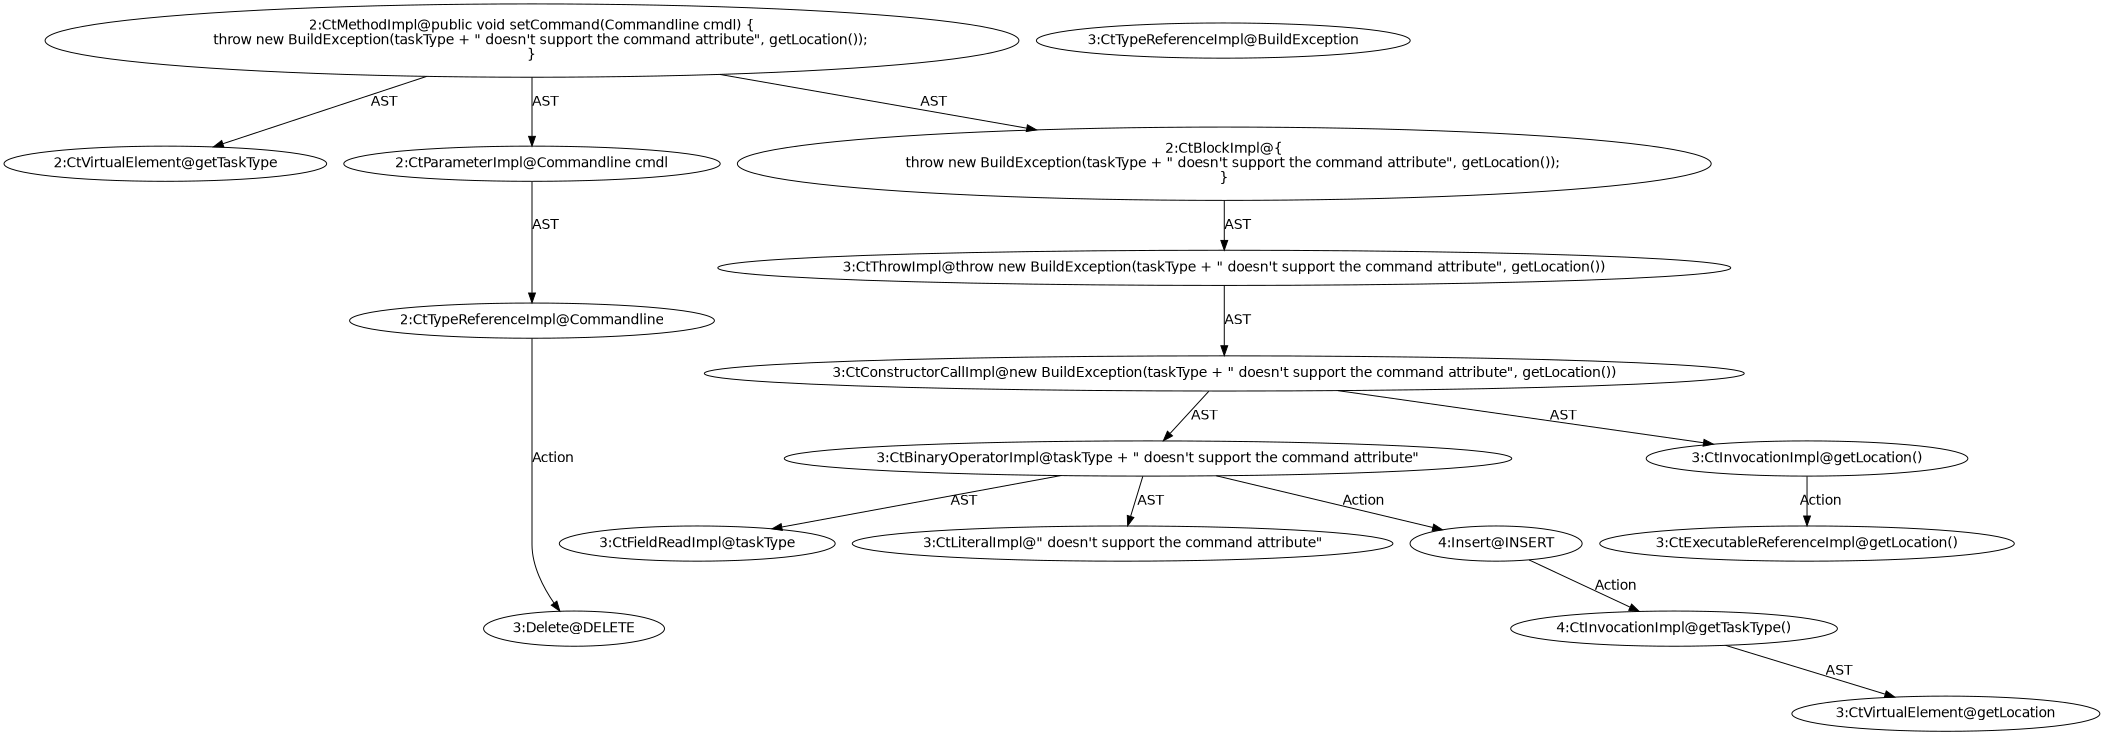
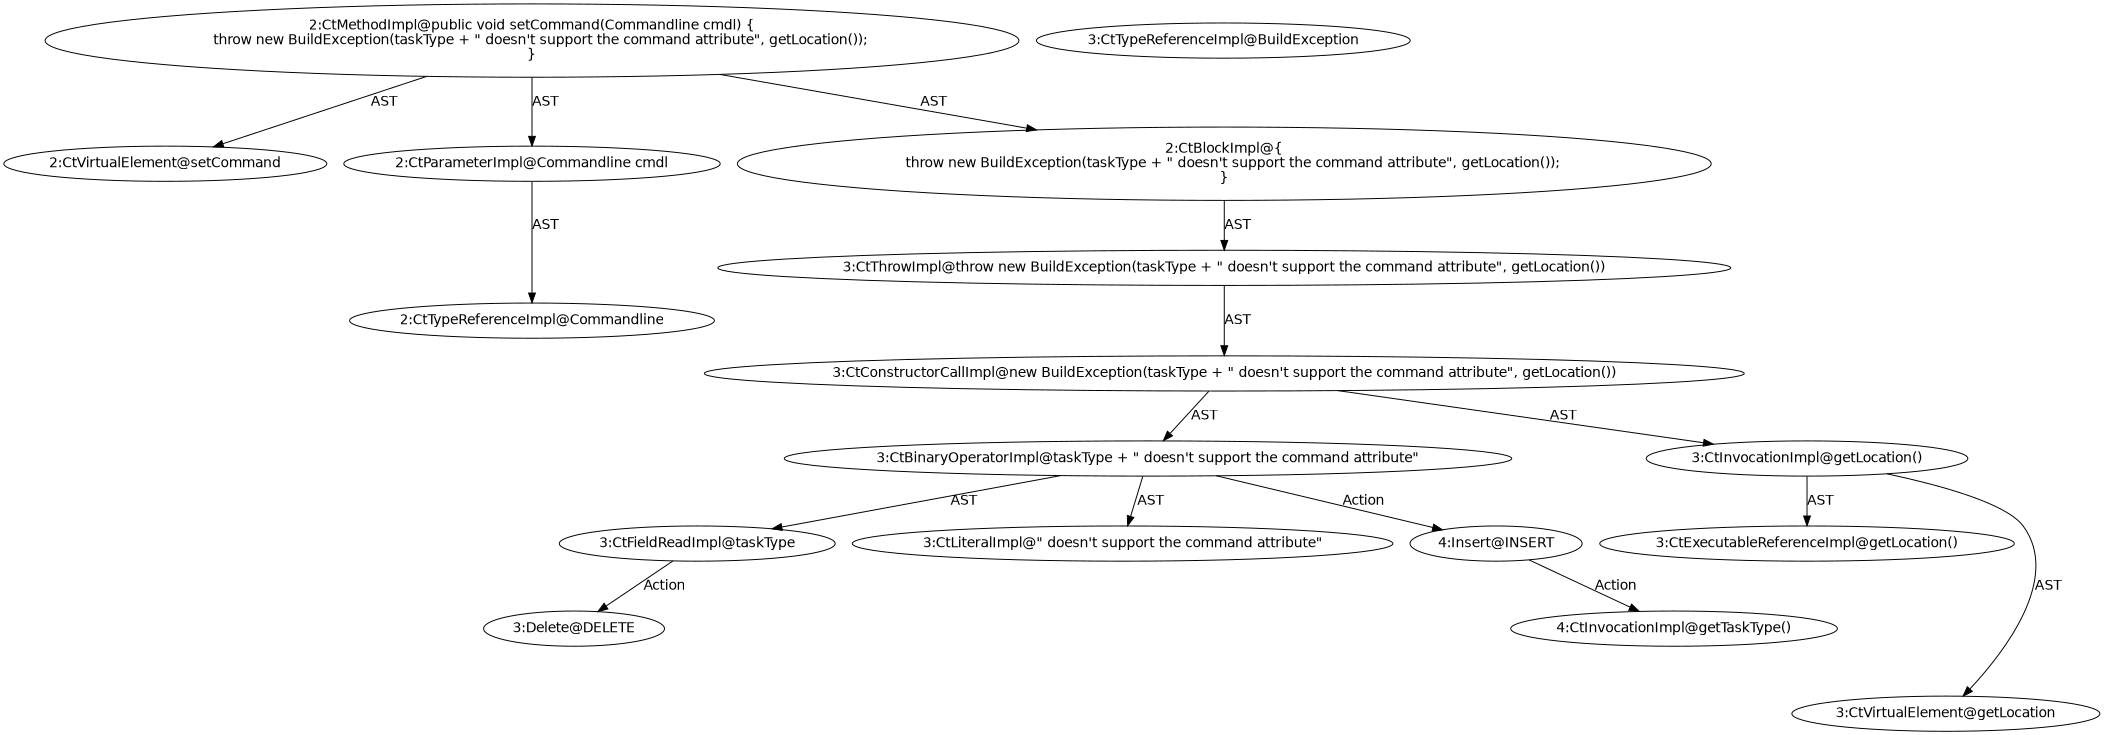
(165, 164) -> (165, 164)
(532, 473) -> (640, 583)
(1821, 501) -> (1821, 501)
(1805, 670) -> (2031, 543)
